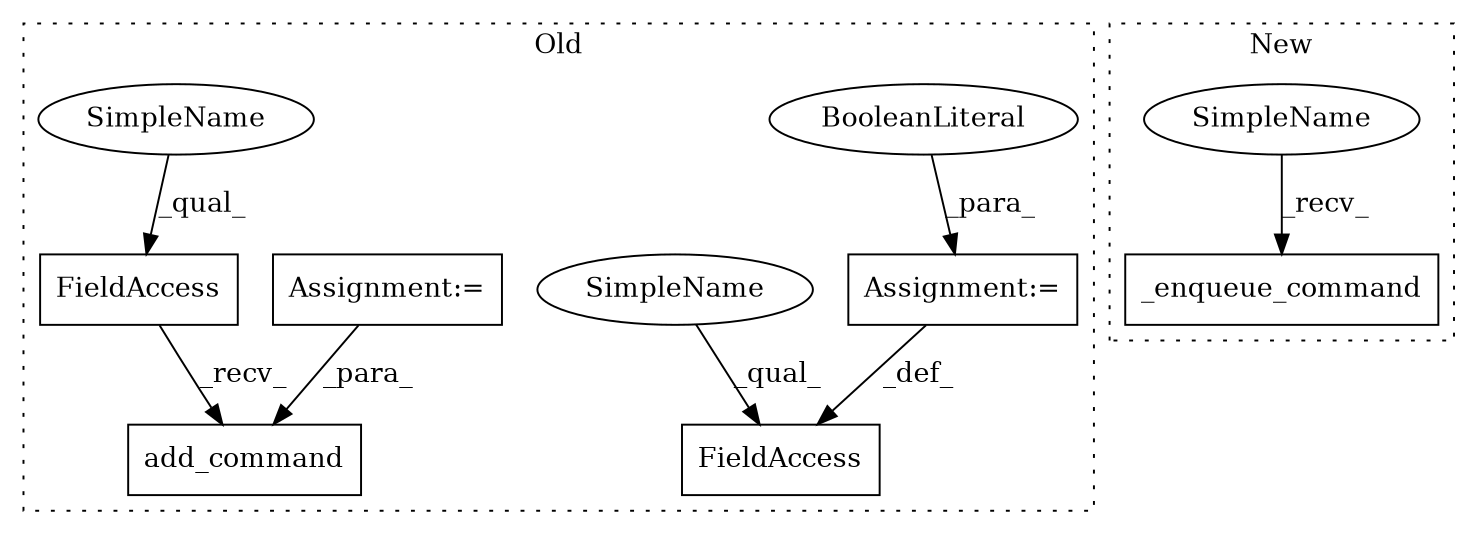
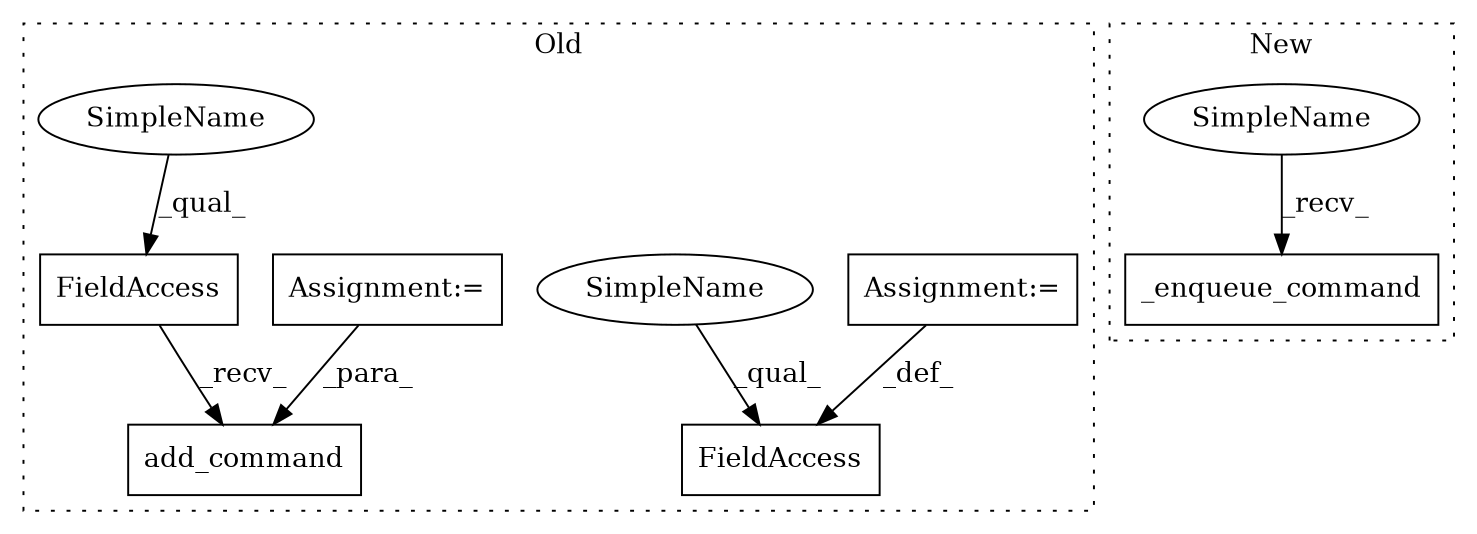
(924, 119) -> none
